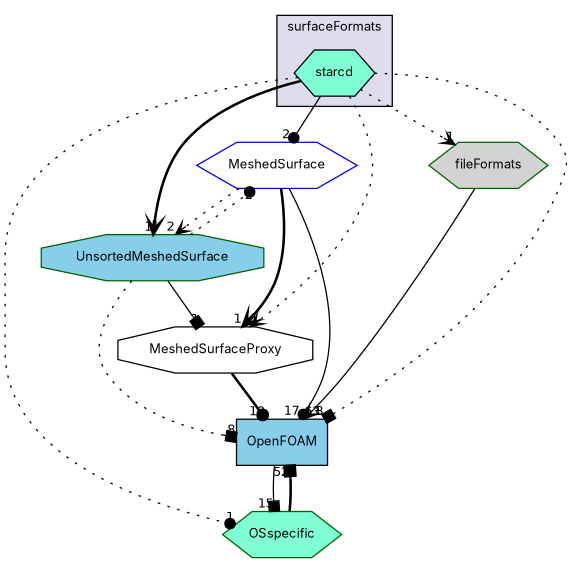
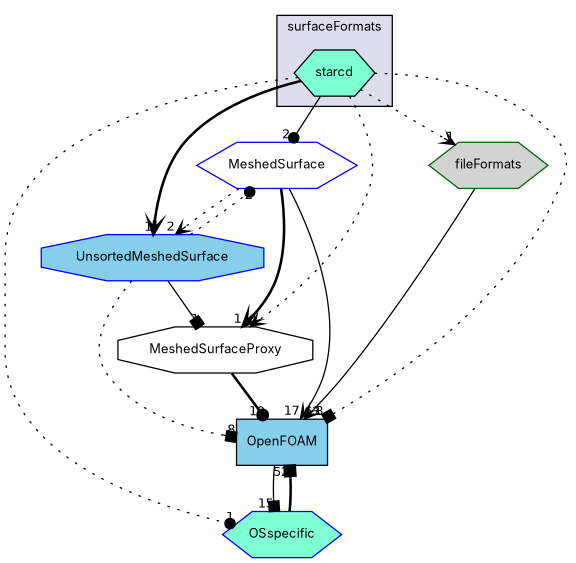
(153, 258) -> (153, 258)
(327, 298) -> (327, 298)
(282, 535) -> (282, 535)
